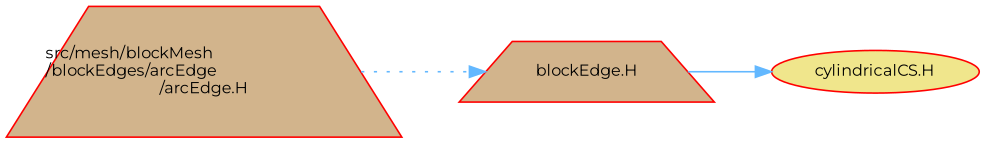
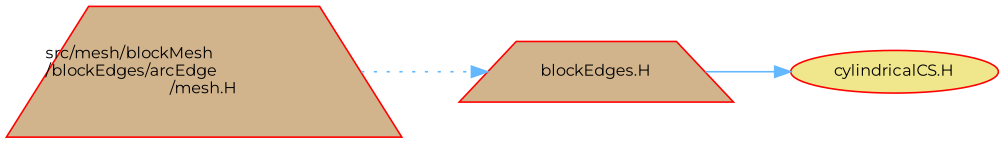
(204, 72) -> (204, 72)
(587, 72) -> (596, 72)
